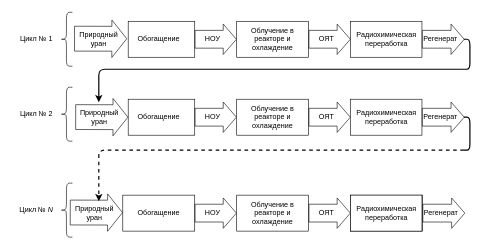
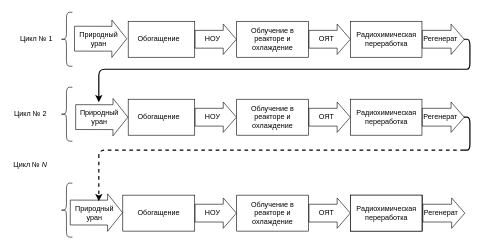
(36, 114) -> (30, 114)
(36, 210) -> (30, 165)
